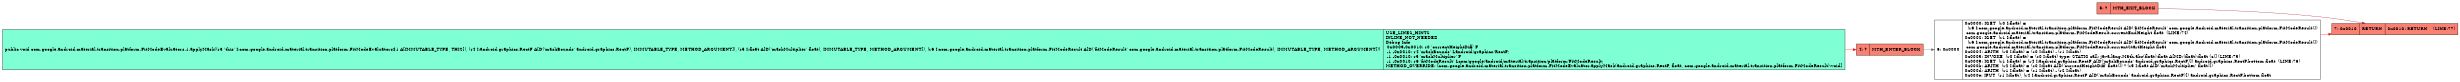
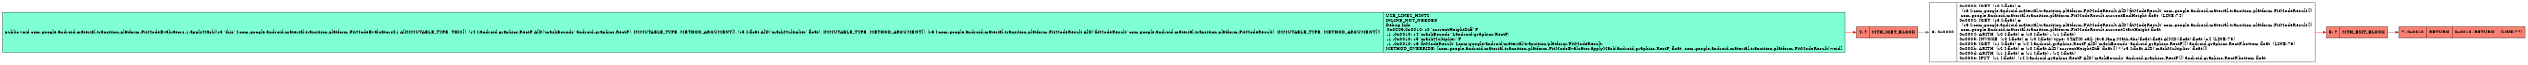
(2325, 35) -> (2319, 32)
(1996, 38) -> (1991, 20)
(1896, 49) -> (1894, 32)
